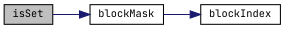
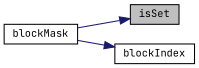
(66, 14) -> (99, 24)
